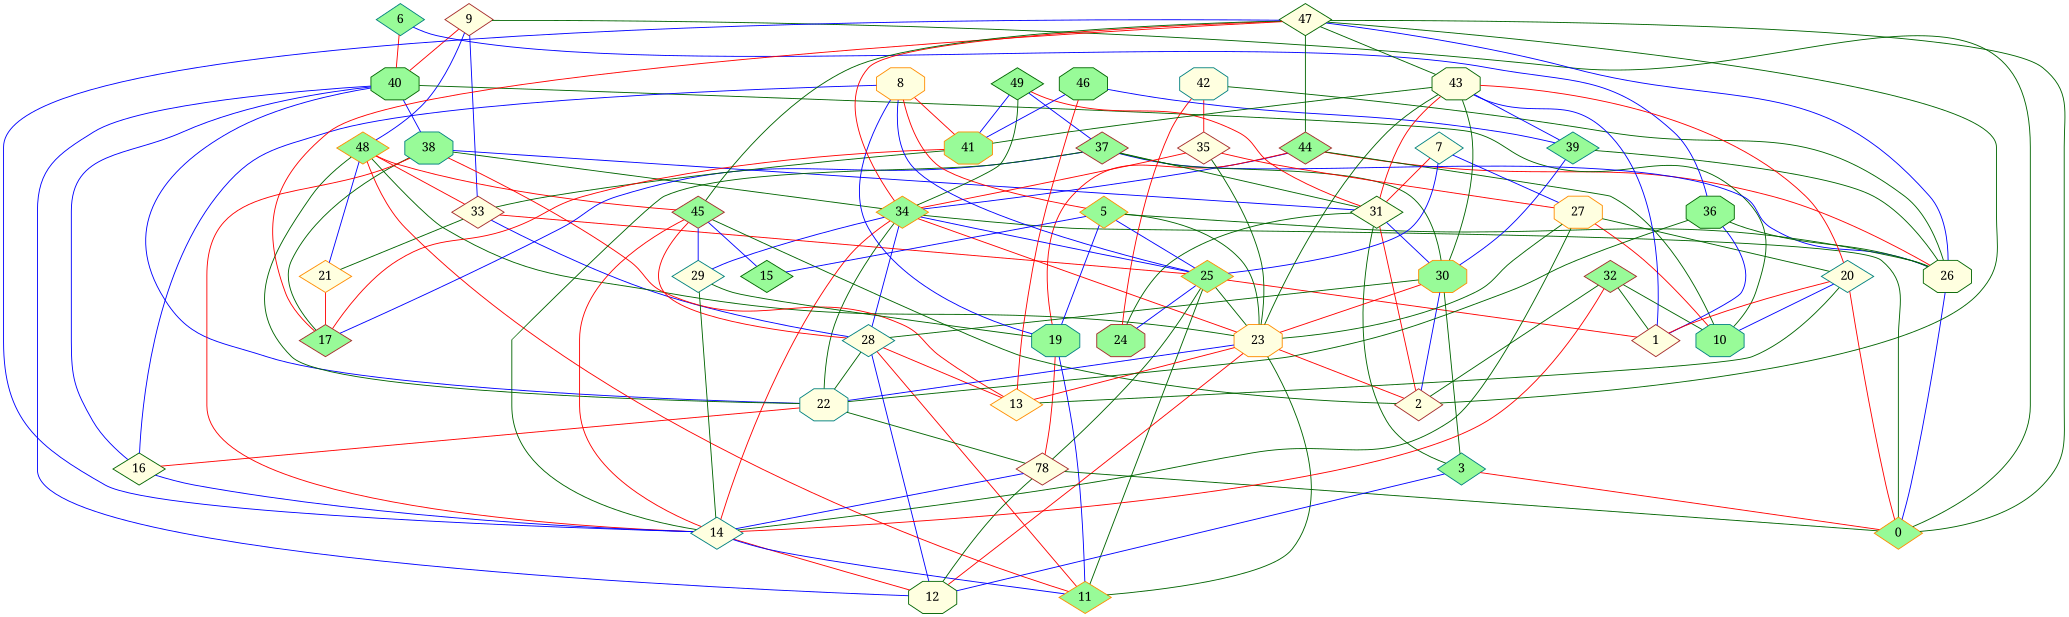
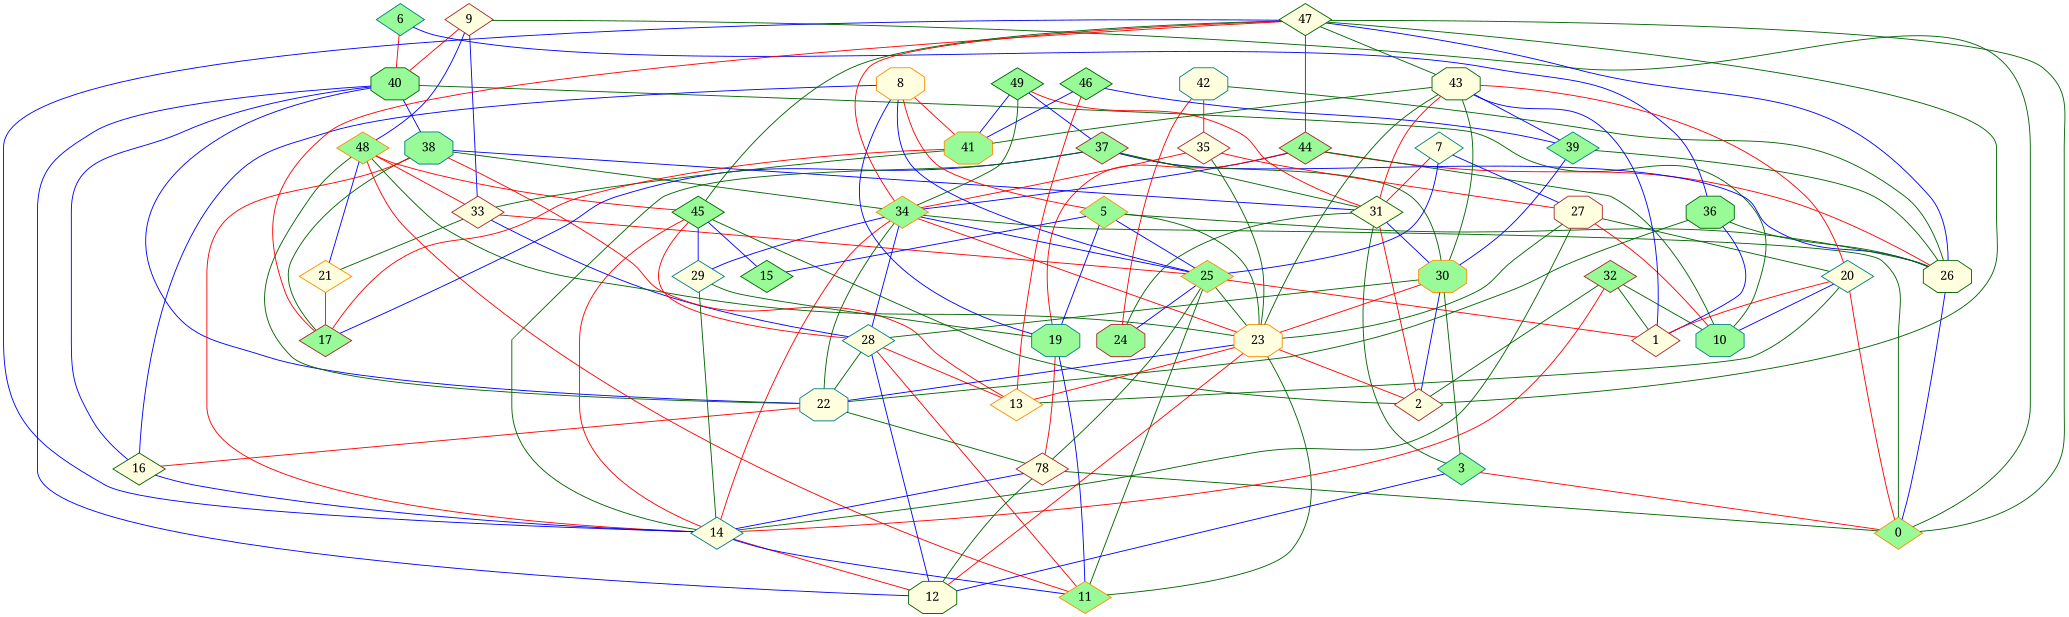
(1083, 84) -> (1086, 84)
(698, 212) -> (698, 212)
(1578, 212) -> (1578, 212)
